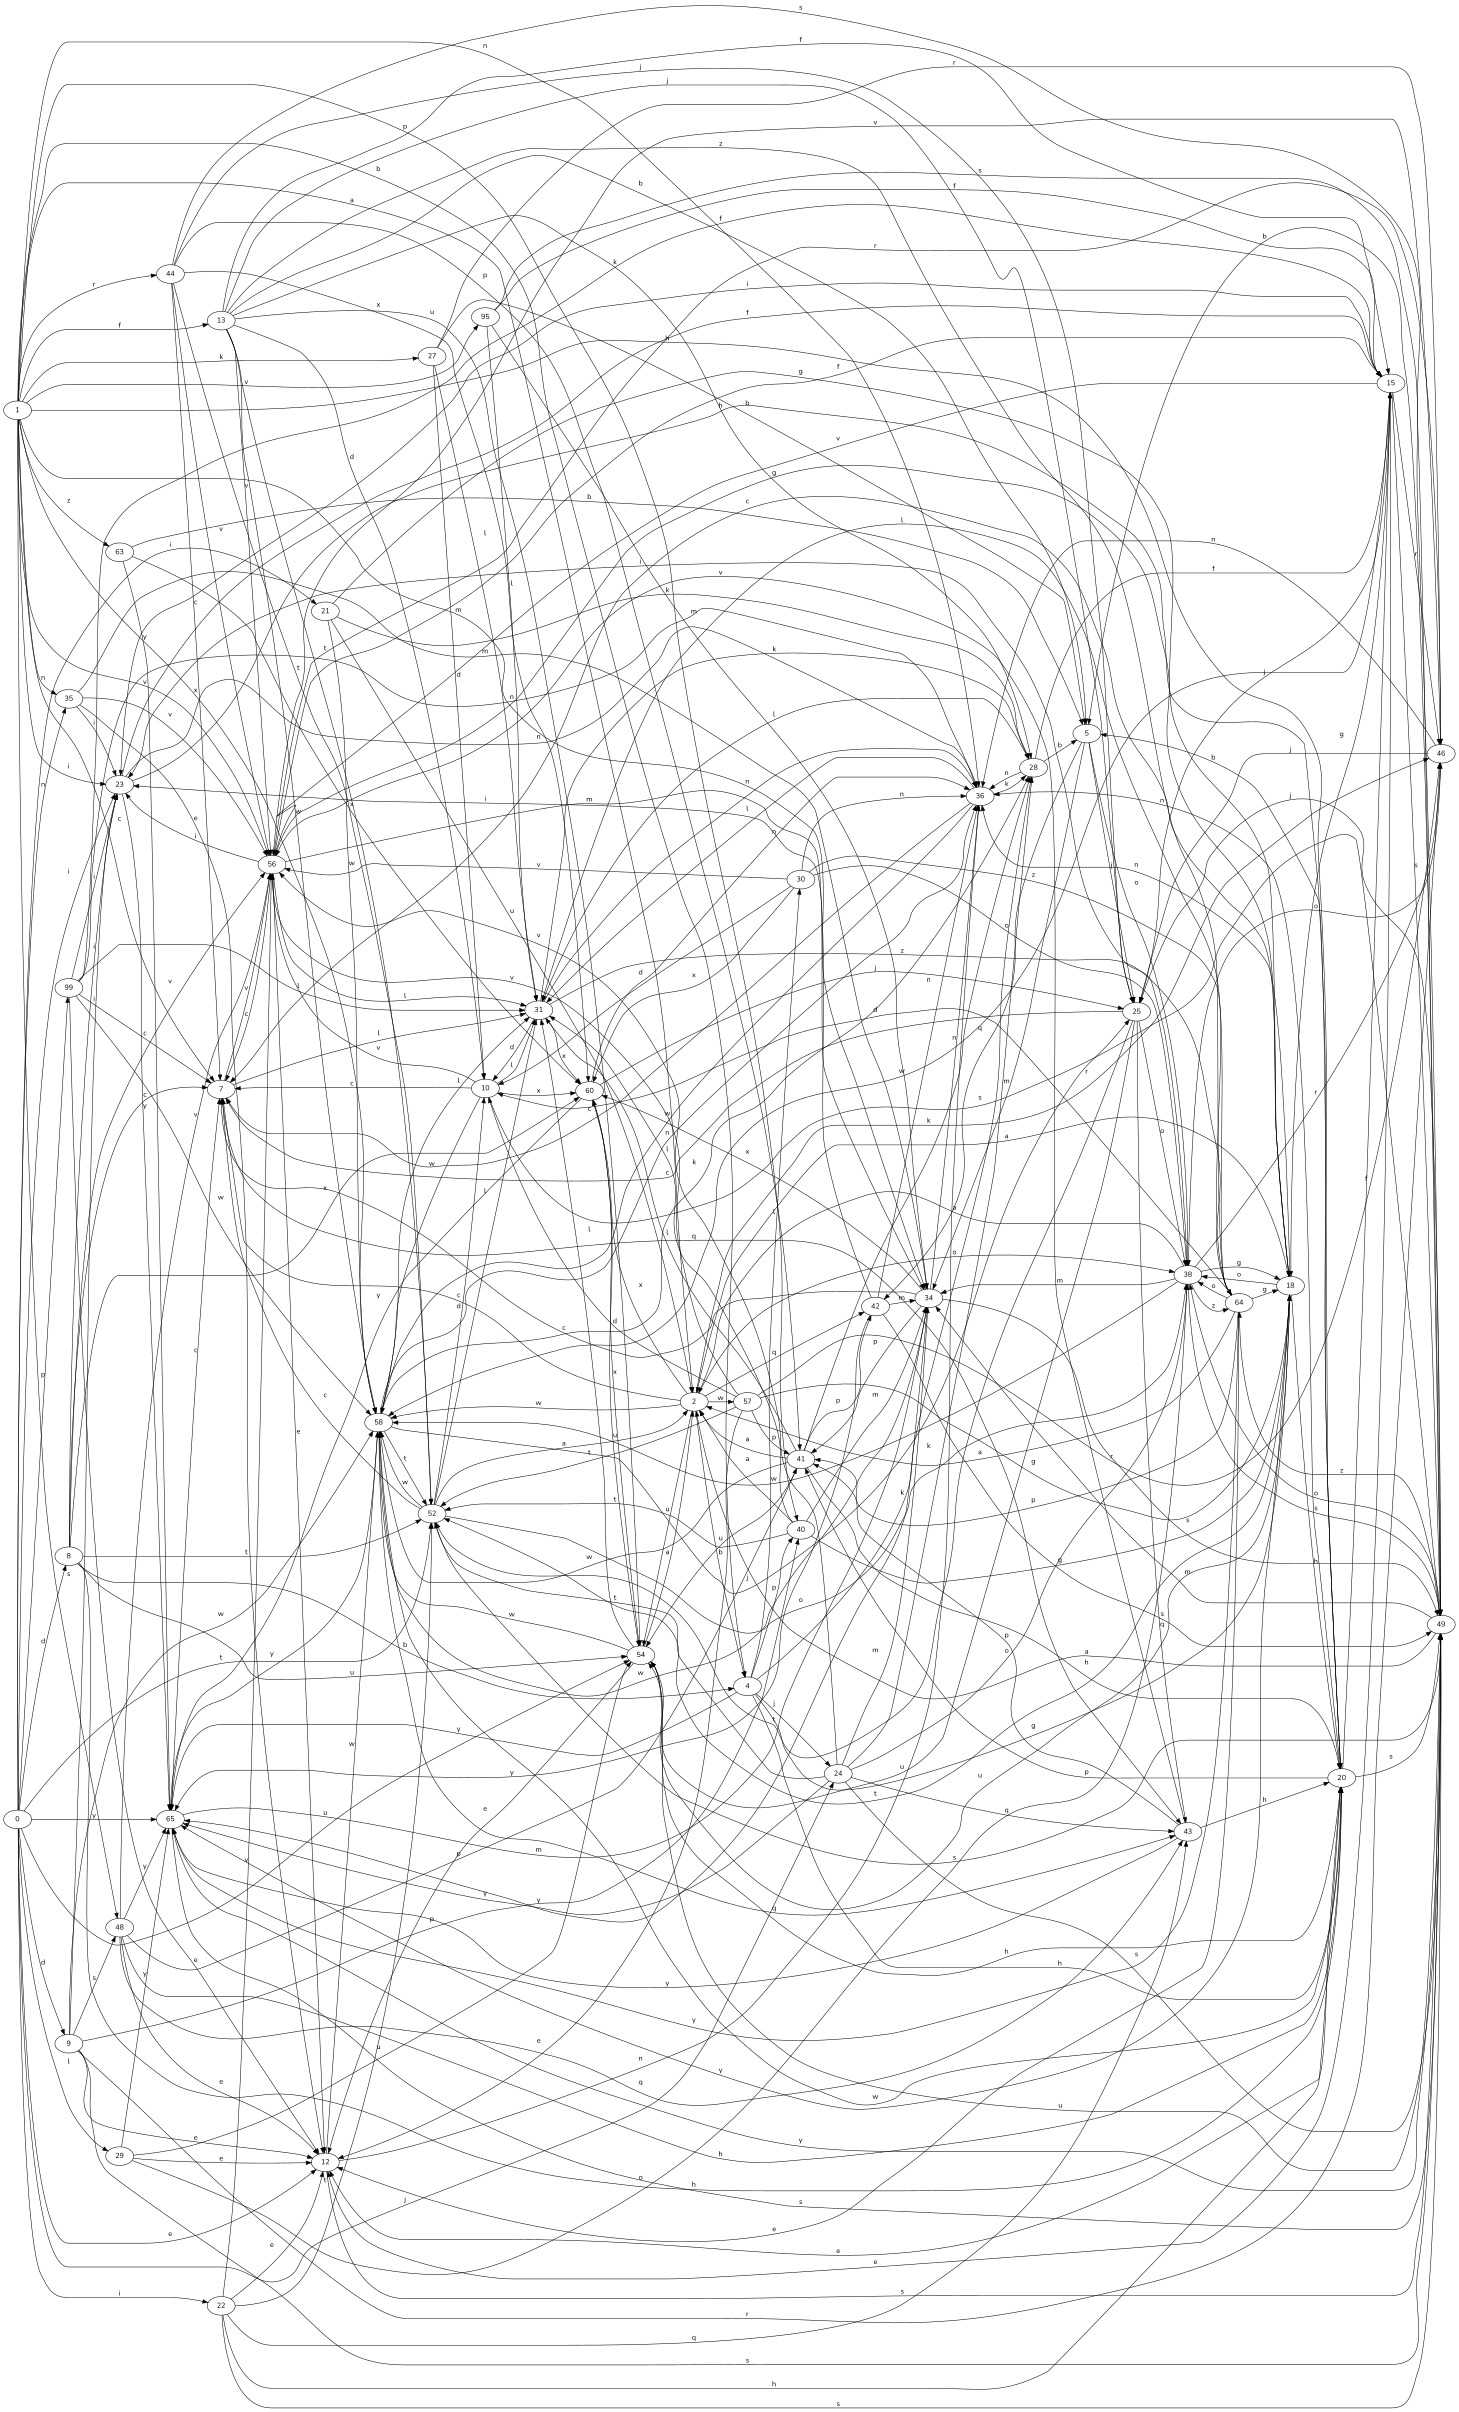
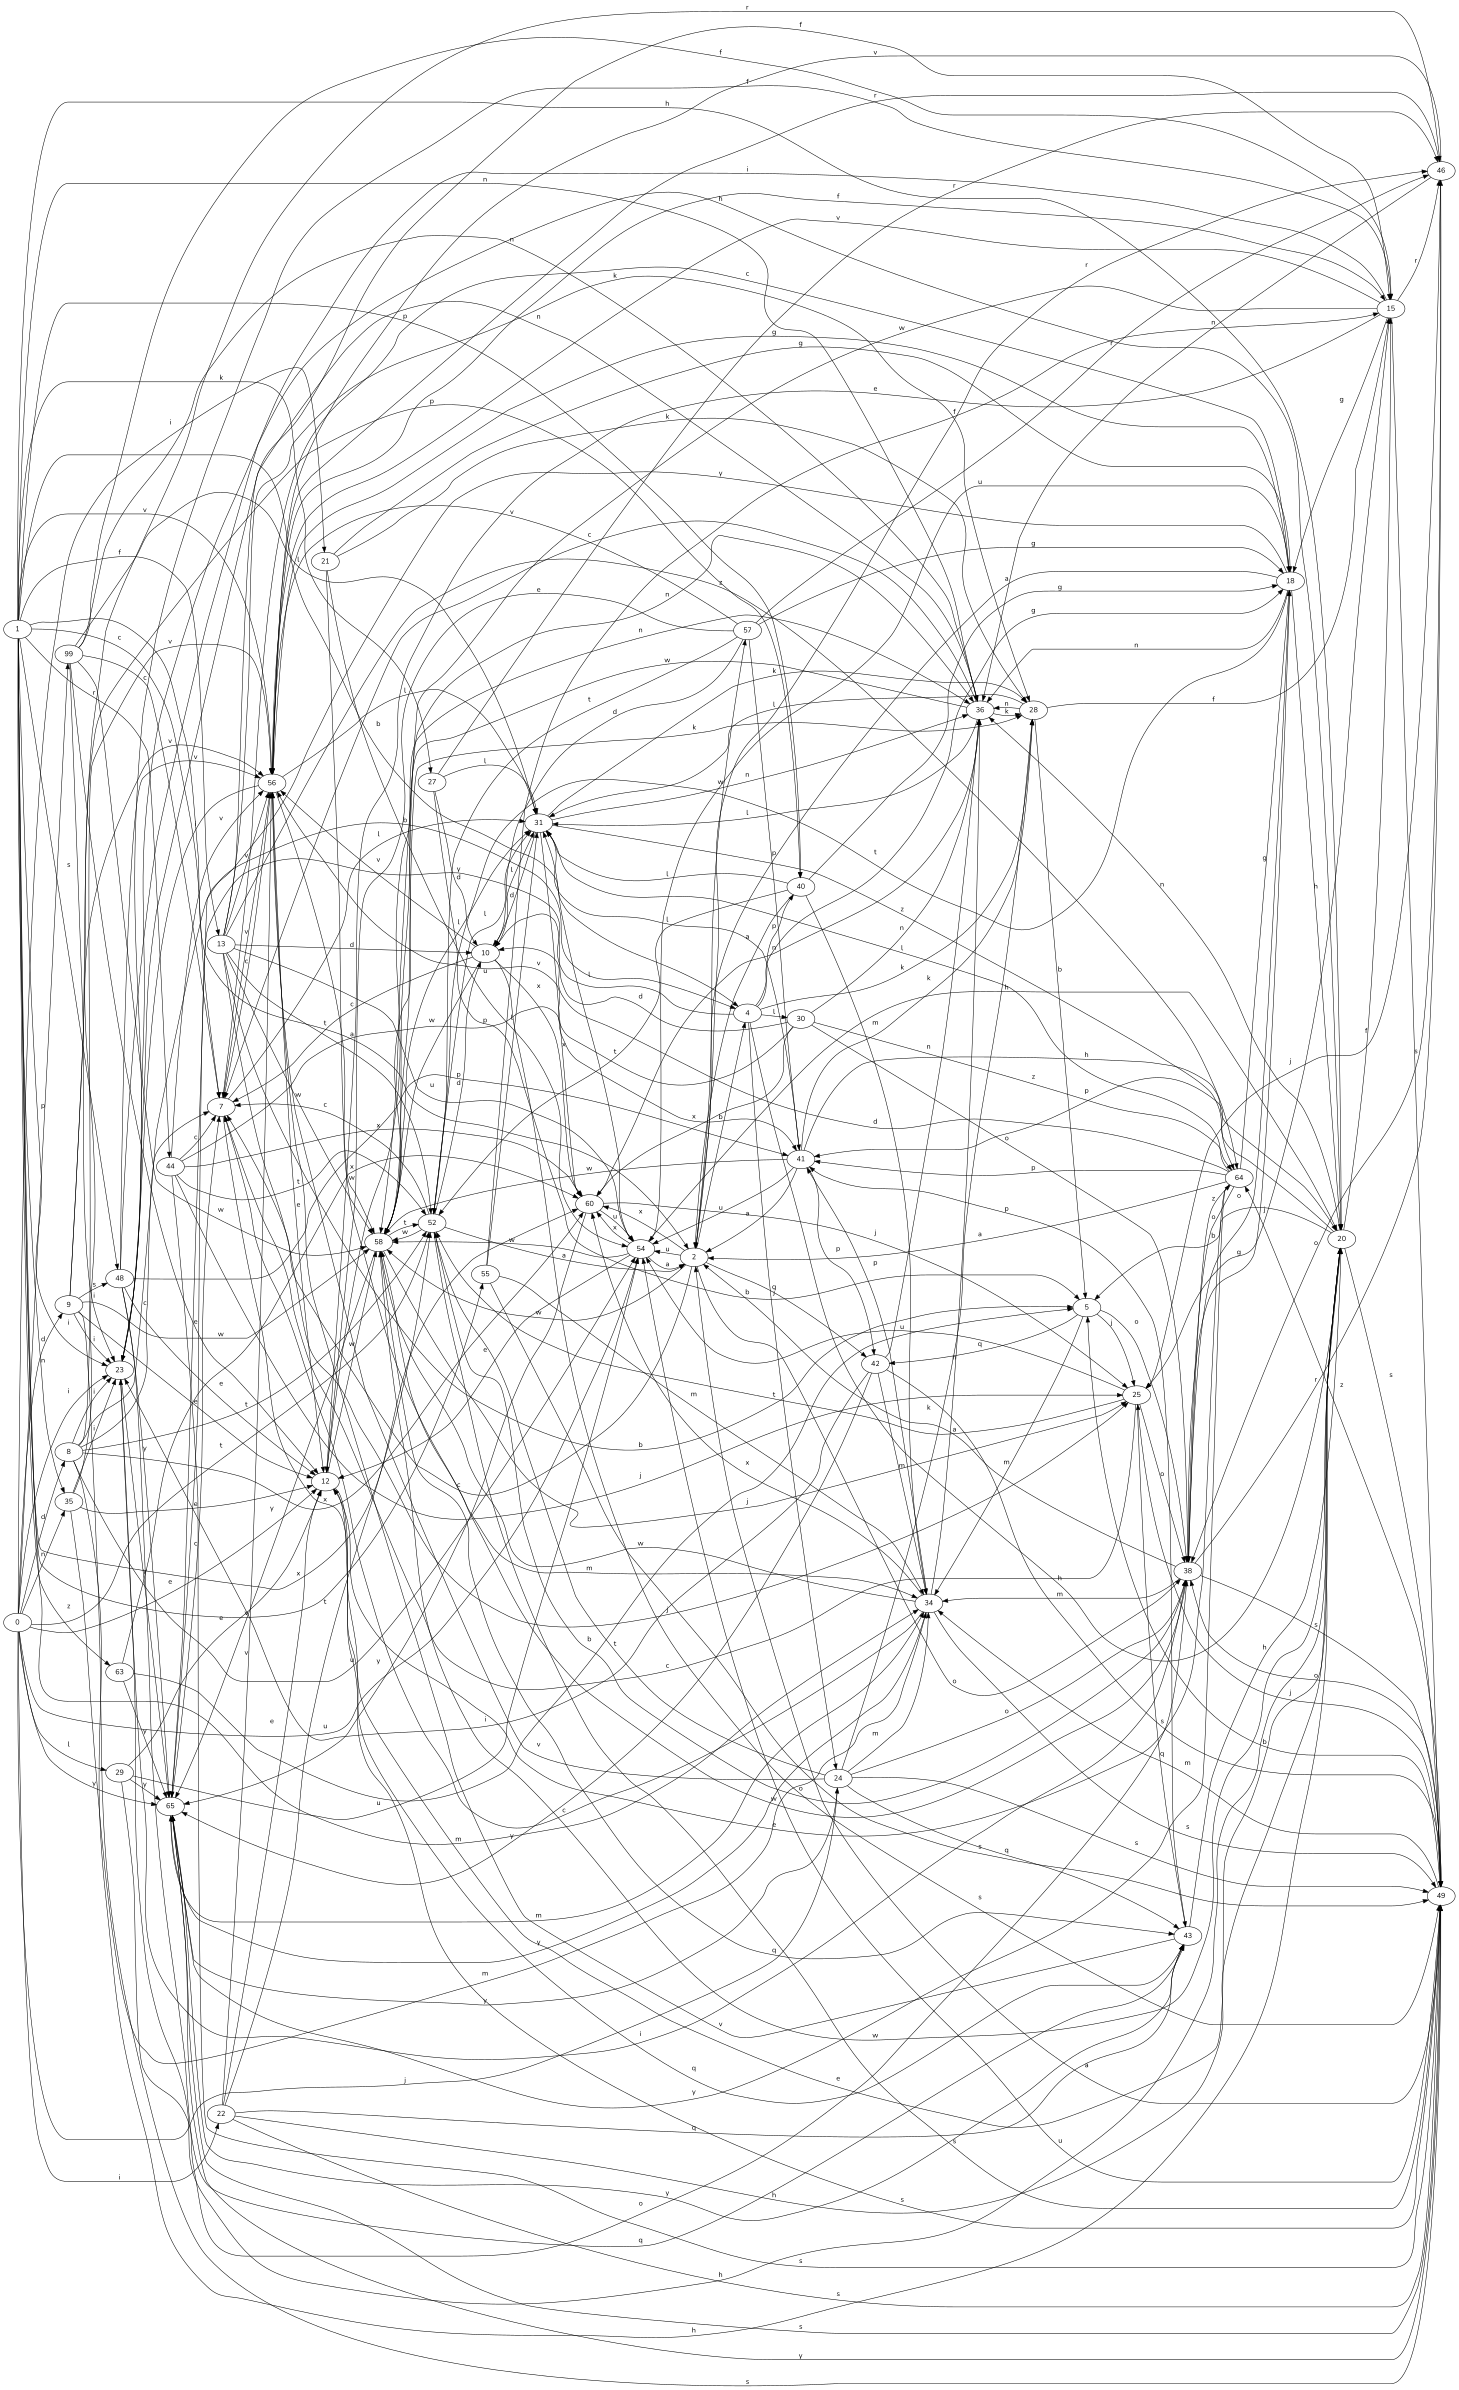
(485, 317) -> (485, 1274)
(296, 876) -> (43, 1550)
(540, 968) -> (440, 913)
